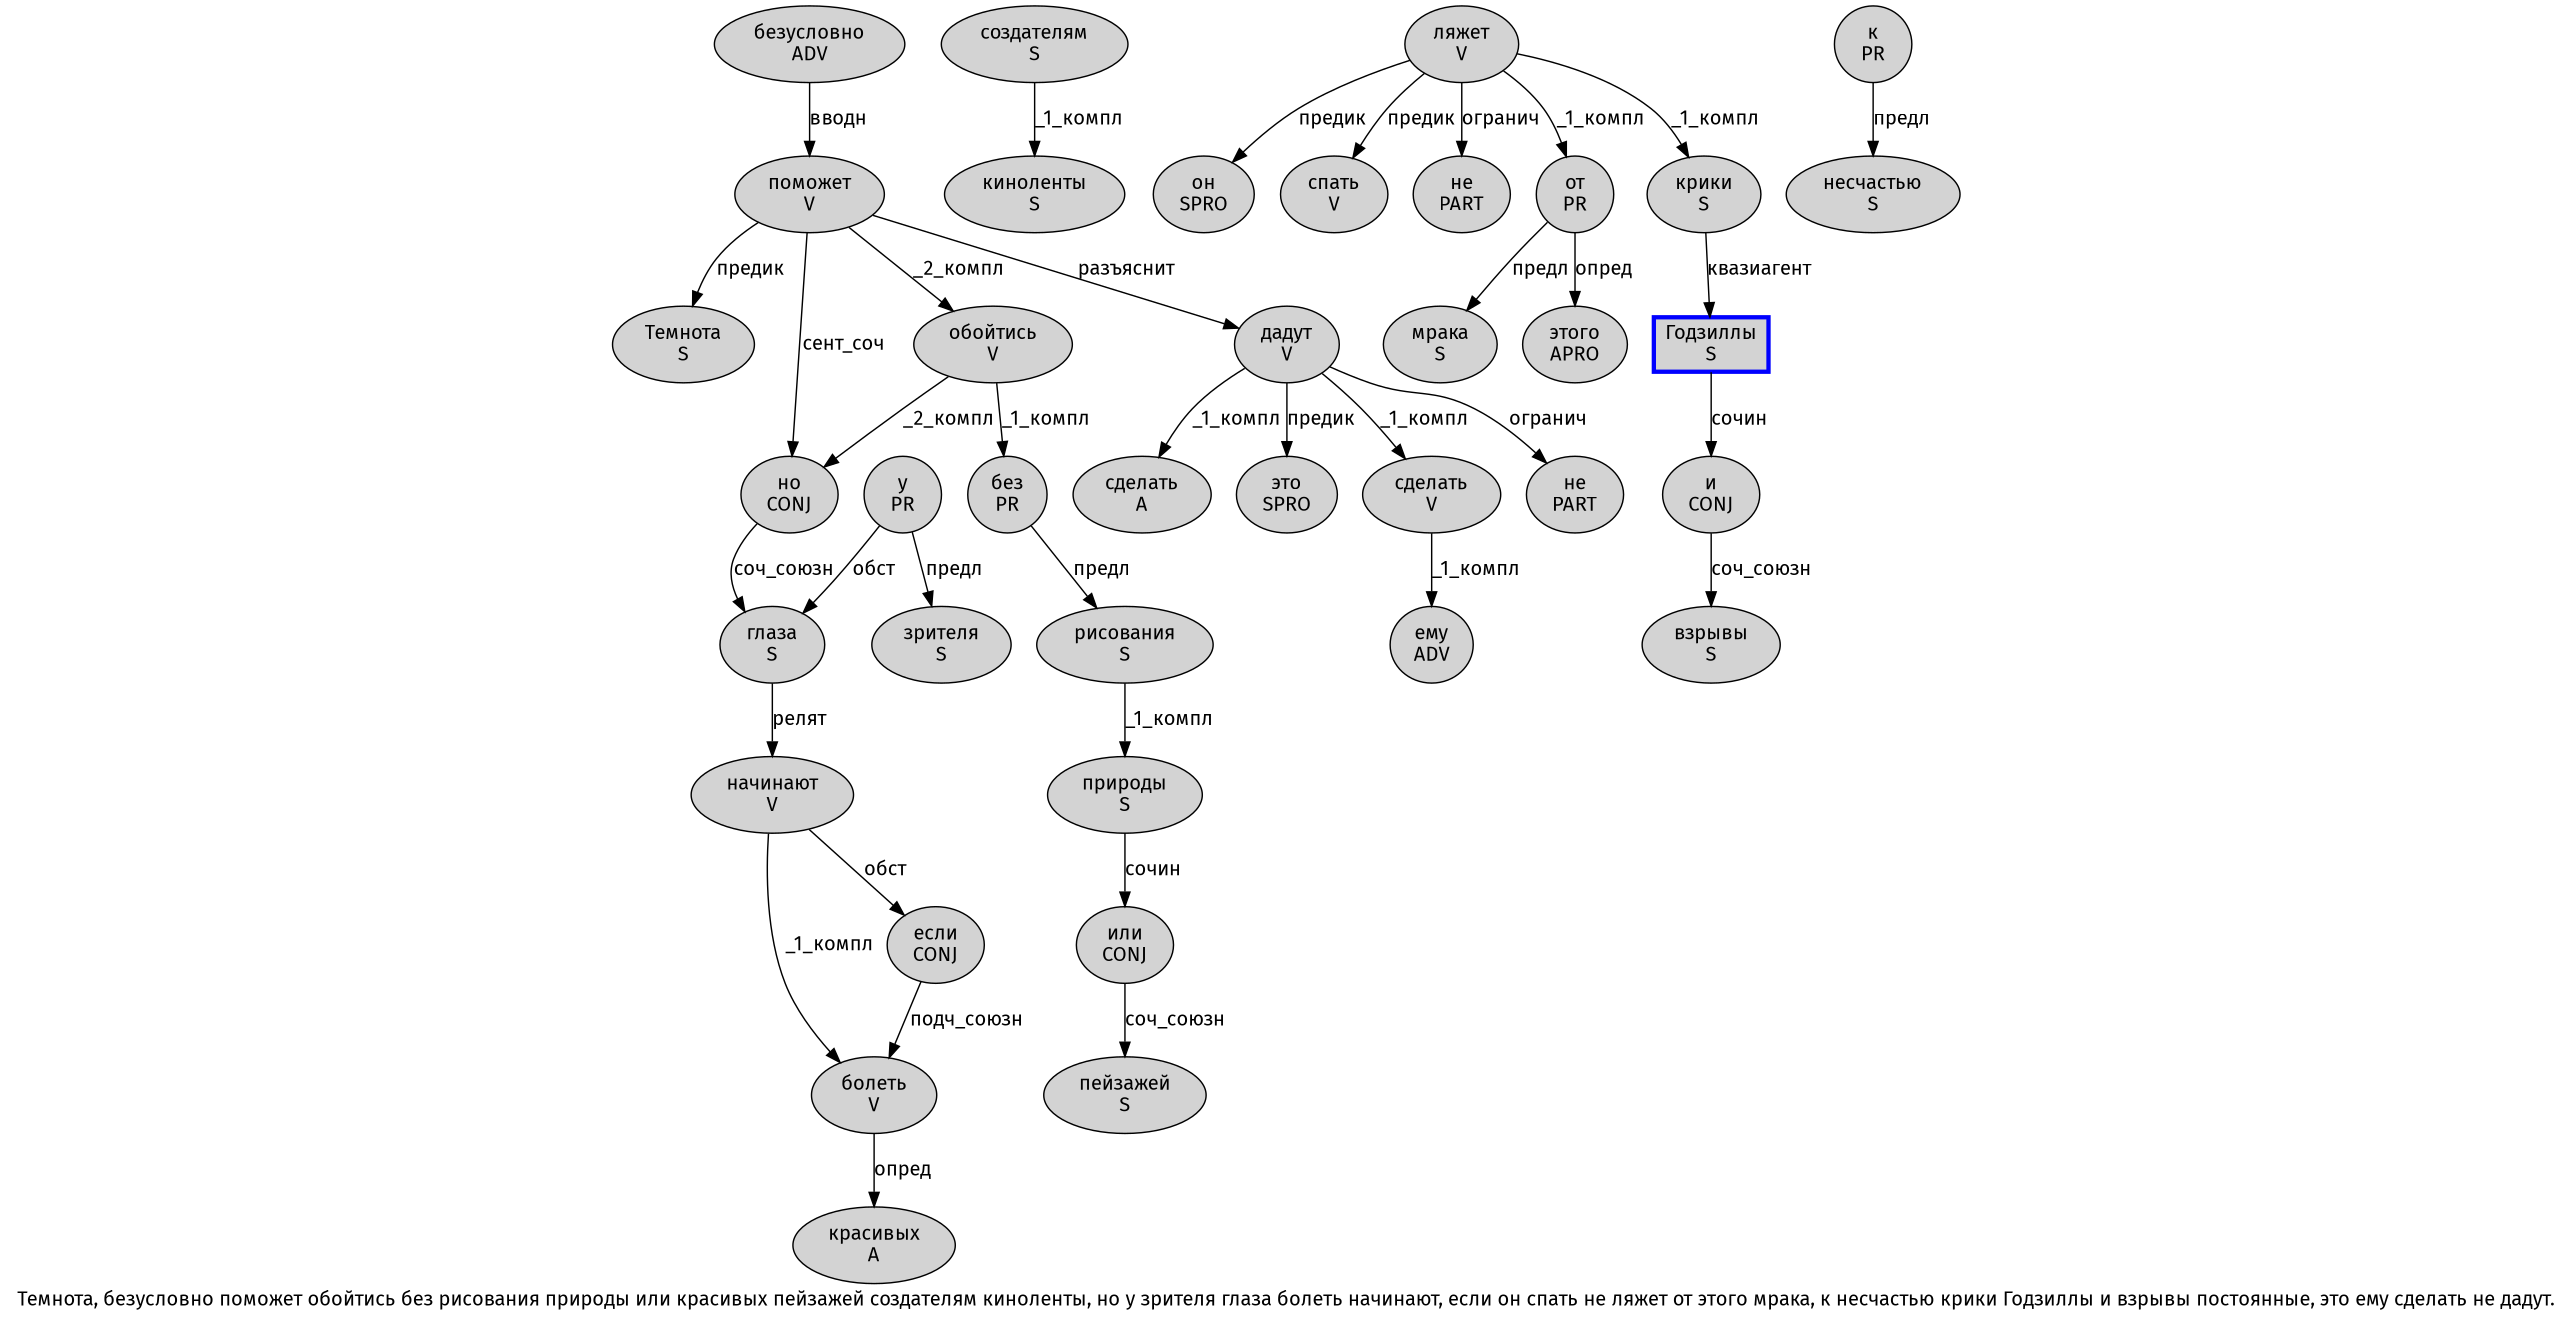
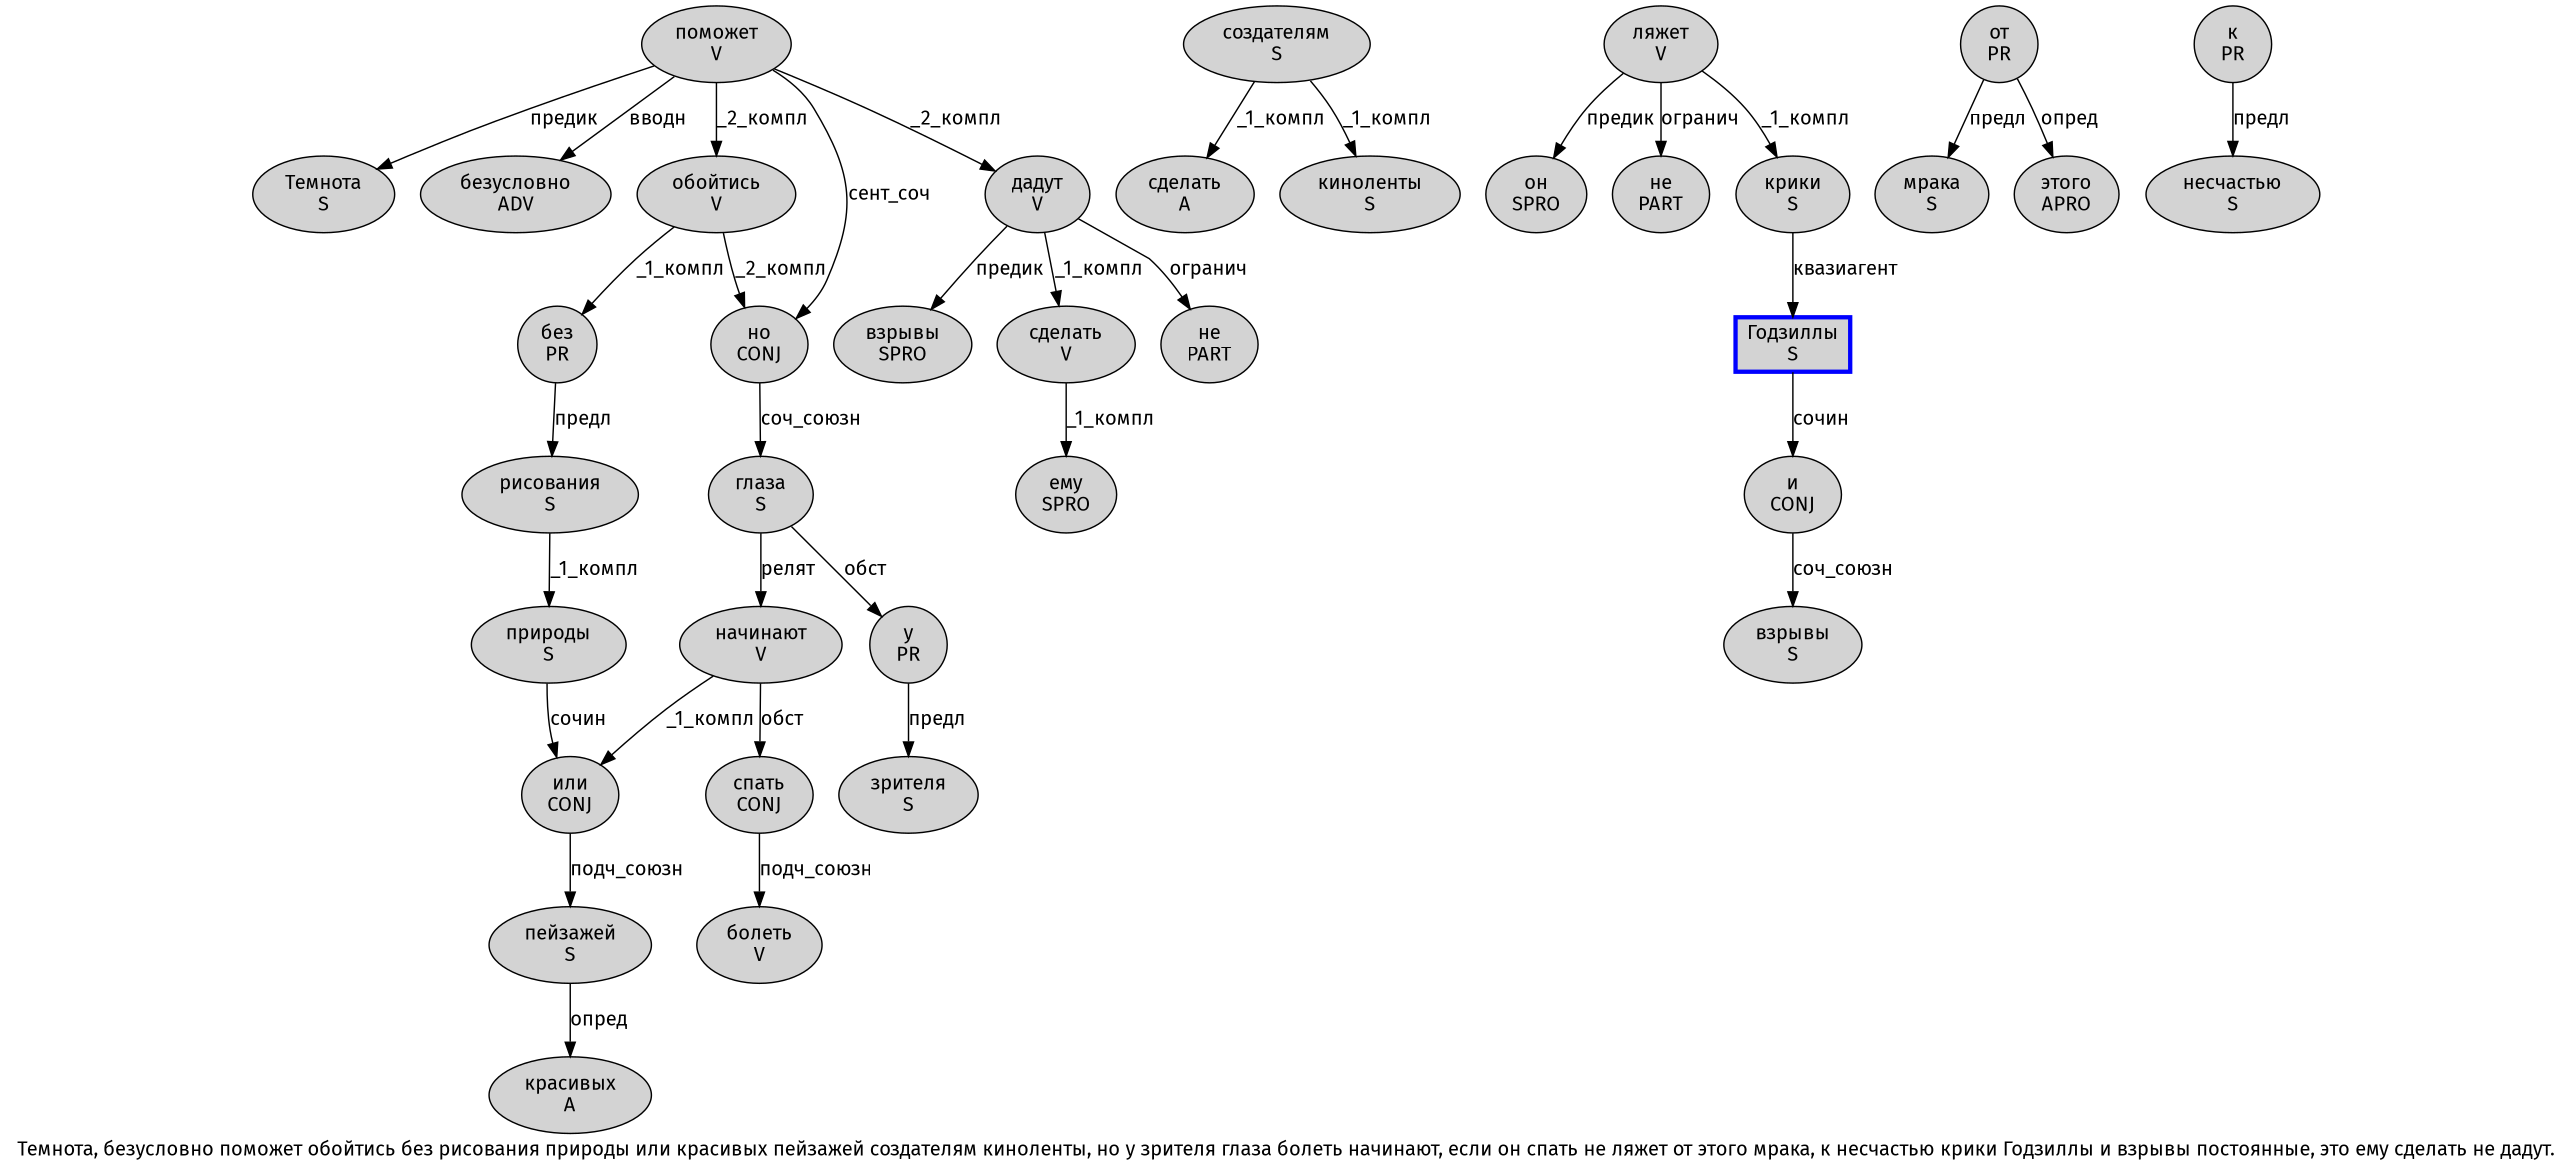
(1538, 102) -> none
(810, 112) -> (623, 114)
(1334, 194) -> none
(1126, 269) -> (956, 119)
(1200, 401) -> (1235, 114)
(1287, 495) -> (903, 345)
(847, 565) -> (831, 566)
(1432, 645) -> (1066, 495)
(936, 945) -> (759, 795)
(775, 950) -> (661, 713)
(1175, 1020) -> (627, 870)
(874, 1163) -> (570, 1013)
